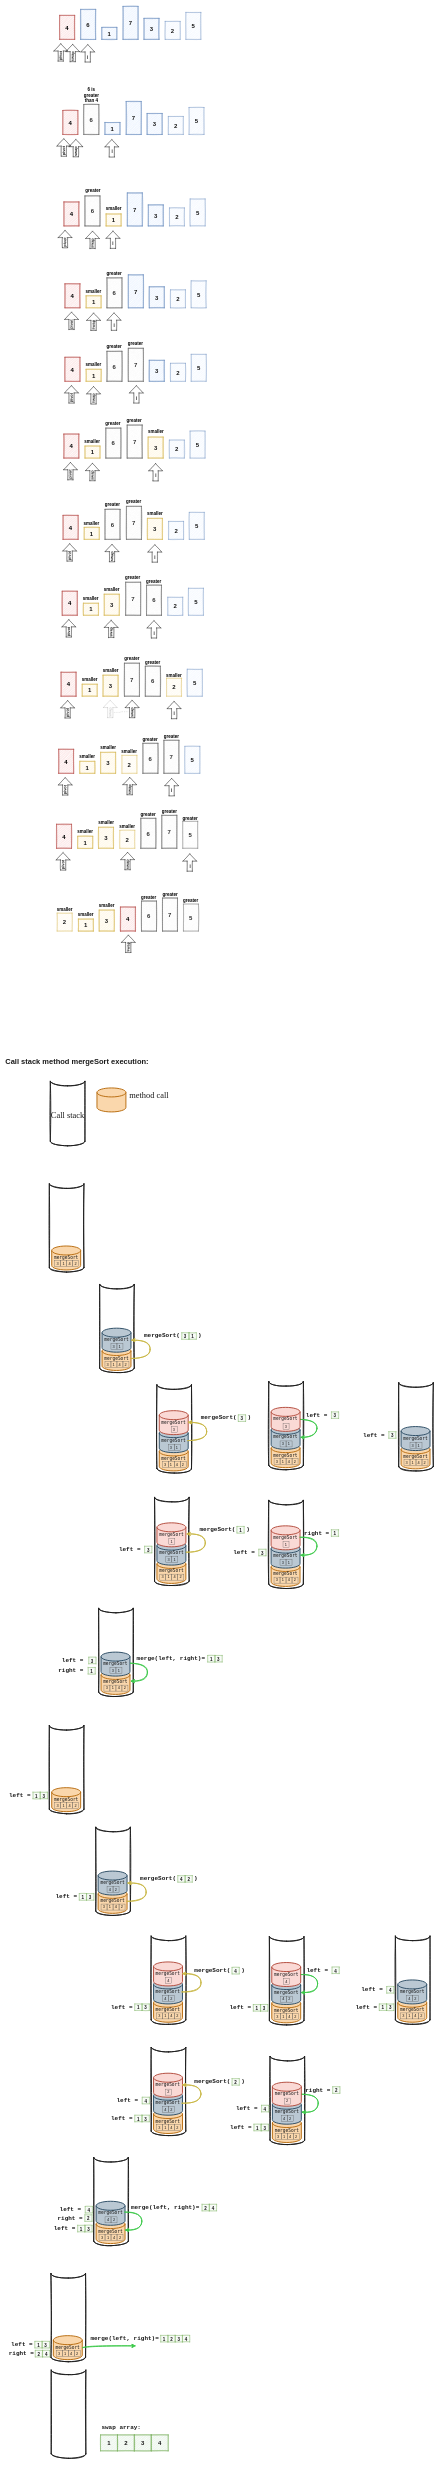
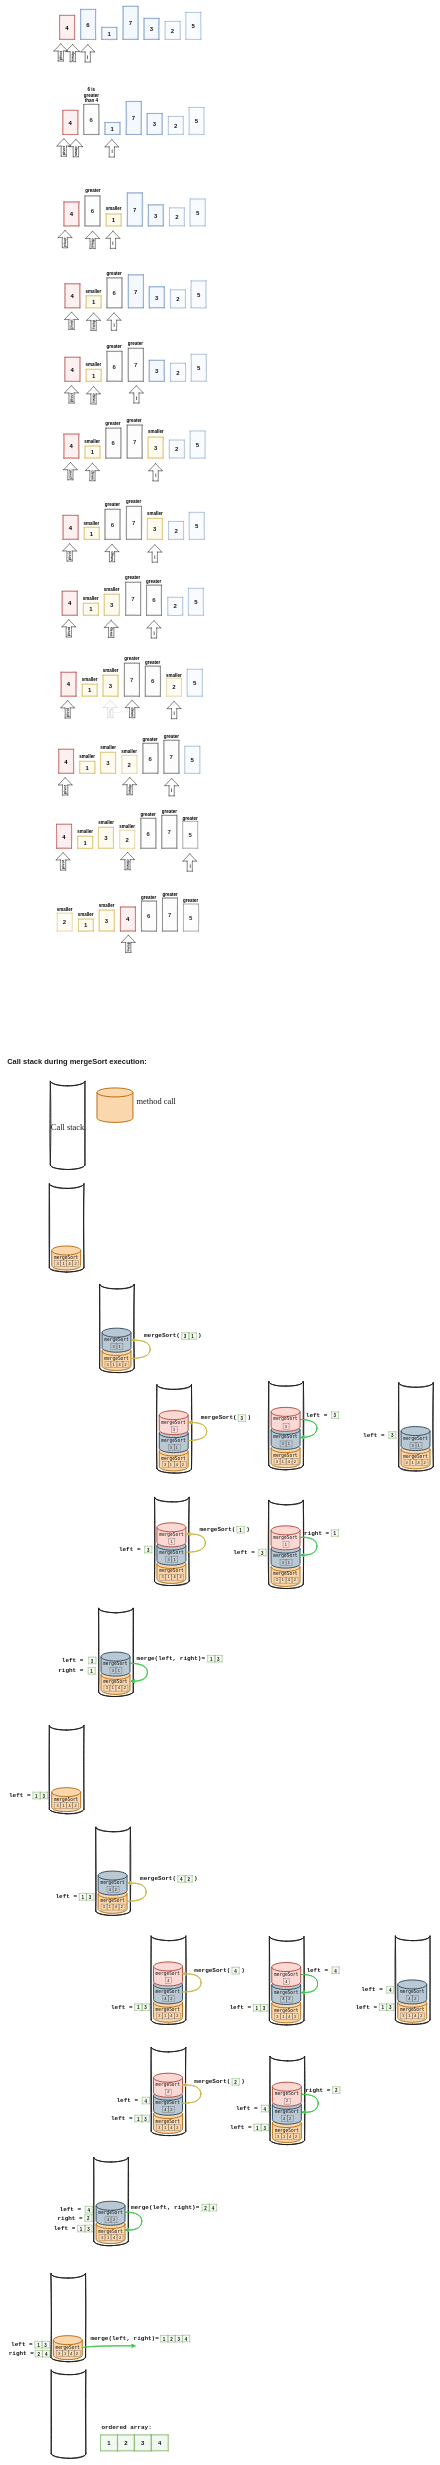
(77, 1061) -> (77, 1061)
(111, 1100) -> (115, 1105)
(68, 1114) -> (68, 1125)
(109, 2427) -> (111, 2427)
